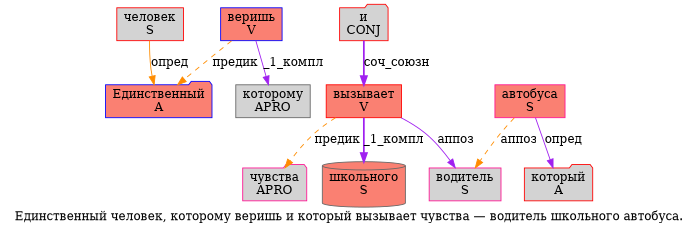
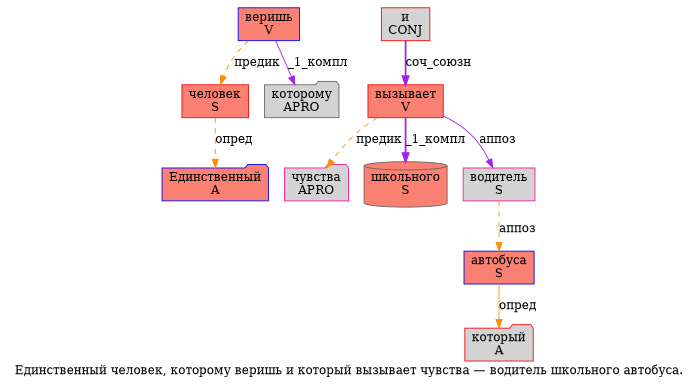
(150, 24) -> (215, 101)
(364, 24) -> (406, 24)
(150, 58) -> (215, 138)
(208, 60) -> (234, 57)
(273, 101) -> (302, 101)
(530, 101) -> (499, 268)
(496, 139) -> (499, 222)
(543, 139) -> (499, 302)
